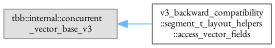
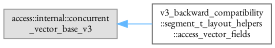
(61, 24) -> (61, 24)
